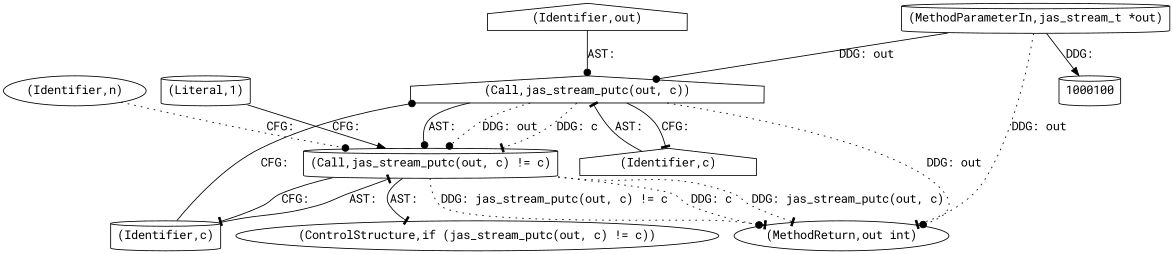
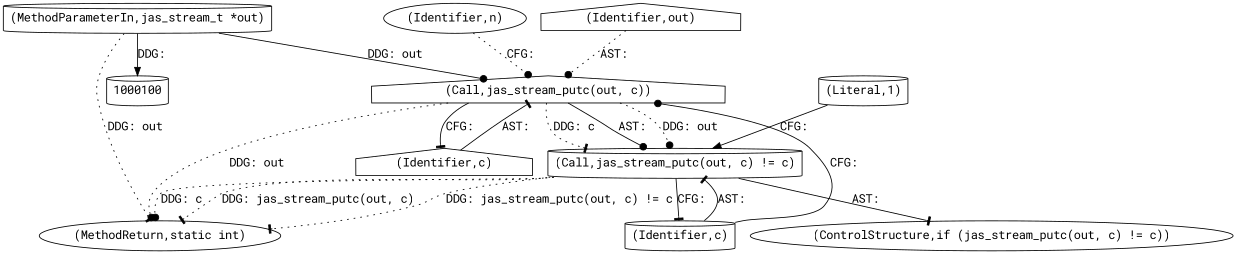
(587, 50) -> (598, 52)
(231, 126) -> (499, 53)
(842, 236) -> (160, 236)
